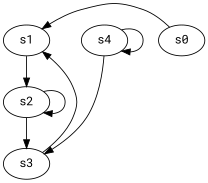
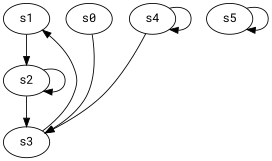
(111, 4) -> (90, 89)
none -> (230, 19)
